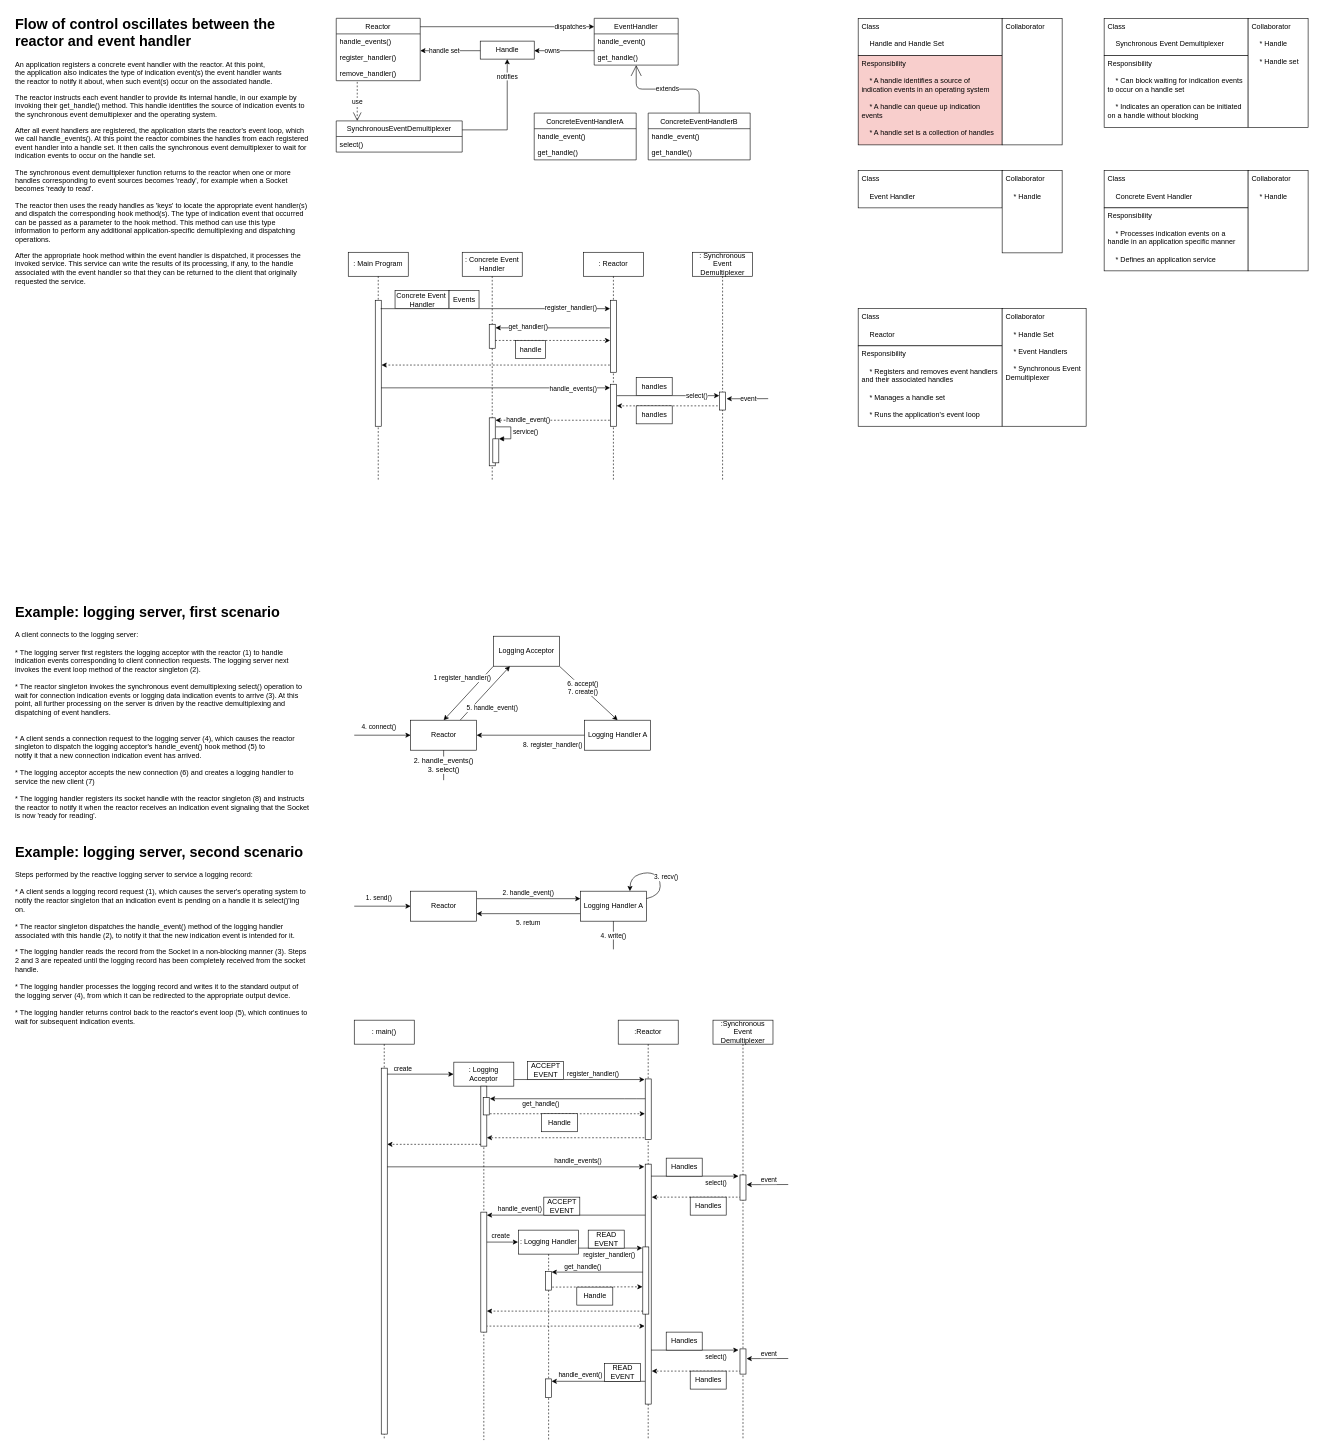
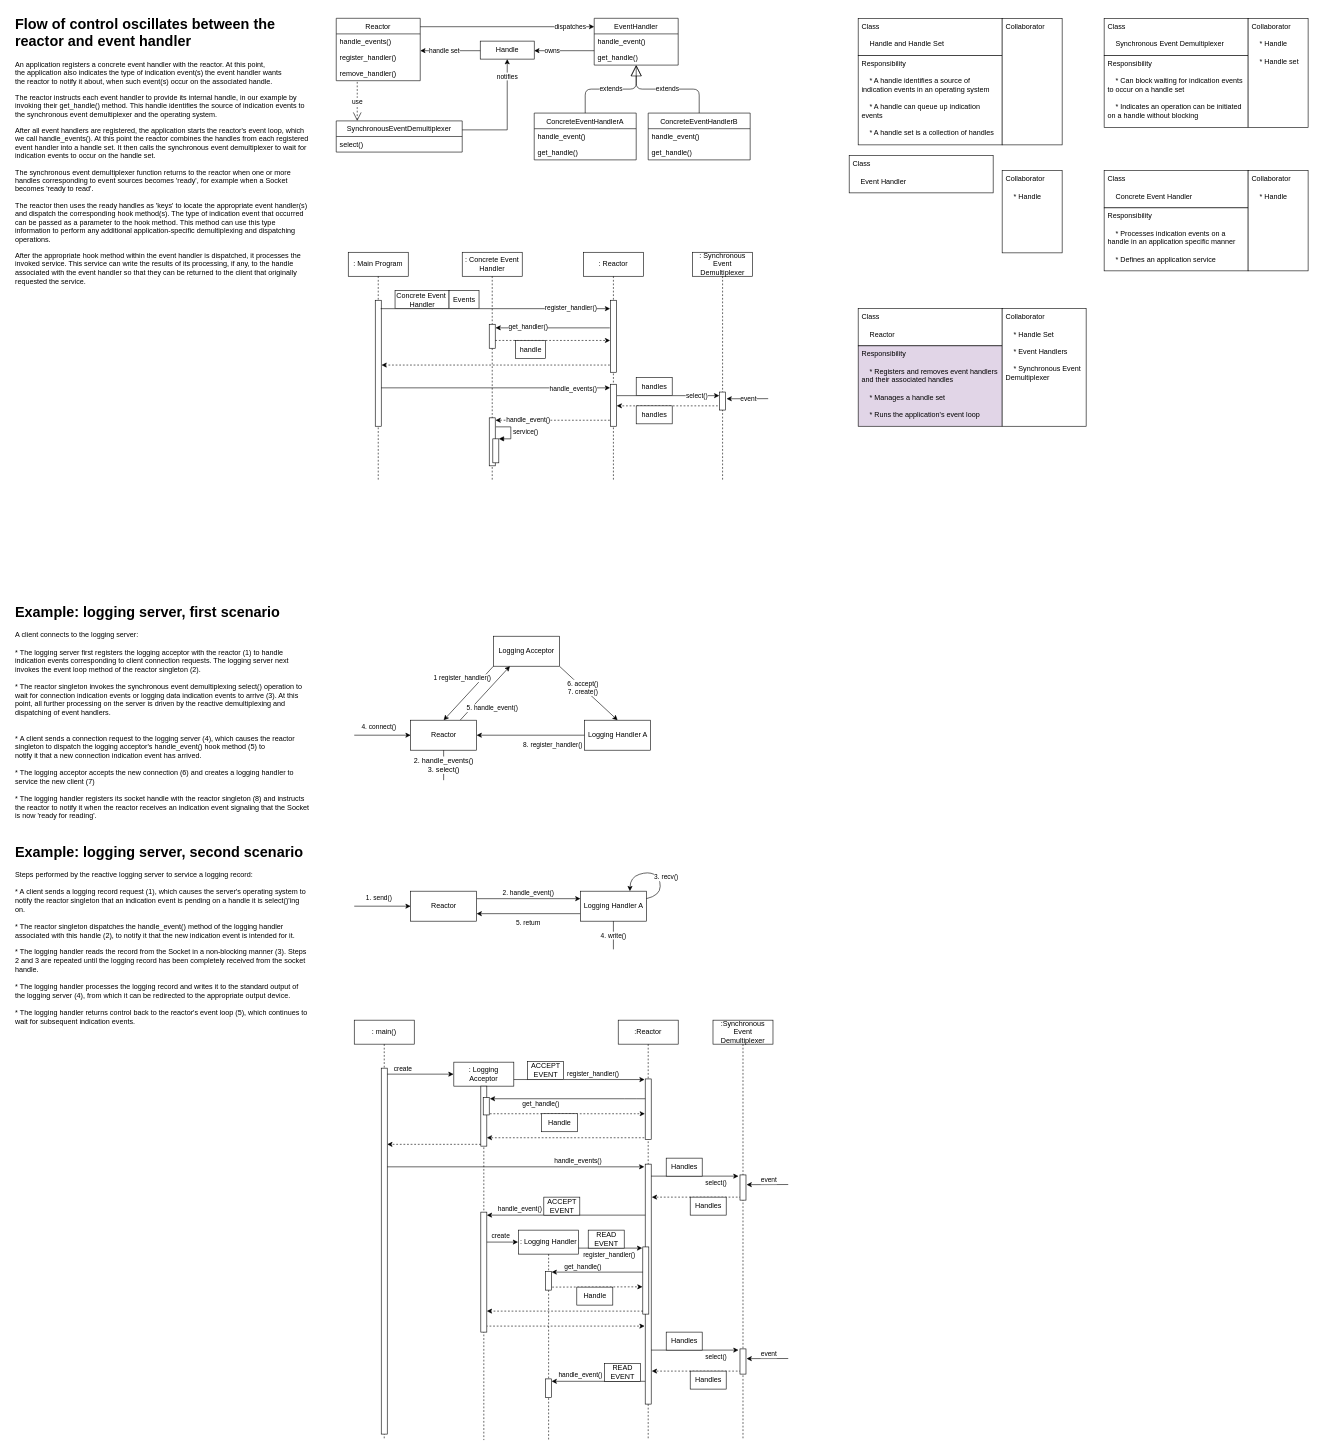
none -> (600, 89)
(930, 100) -> (930, 100)
(930, 189) -> (921, 174)
(930, 386) -> (930, 386)
